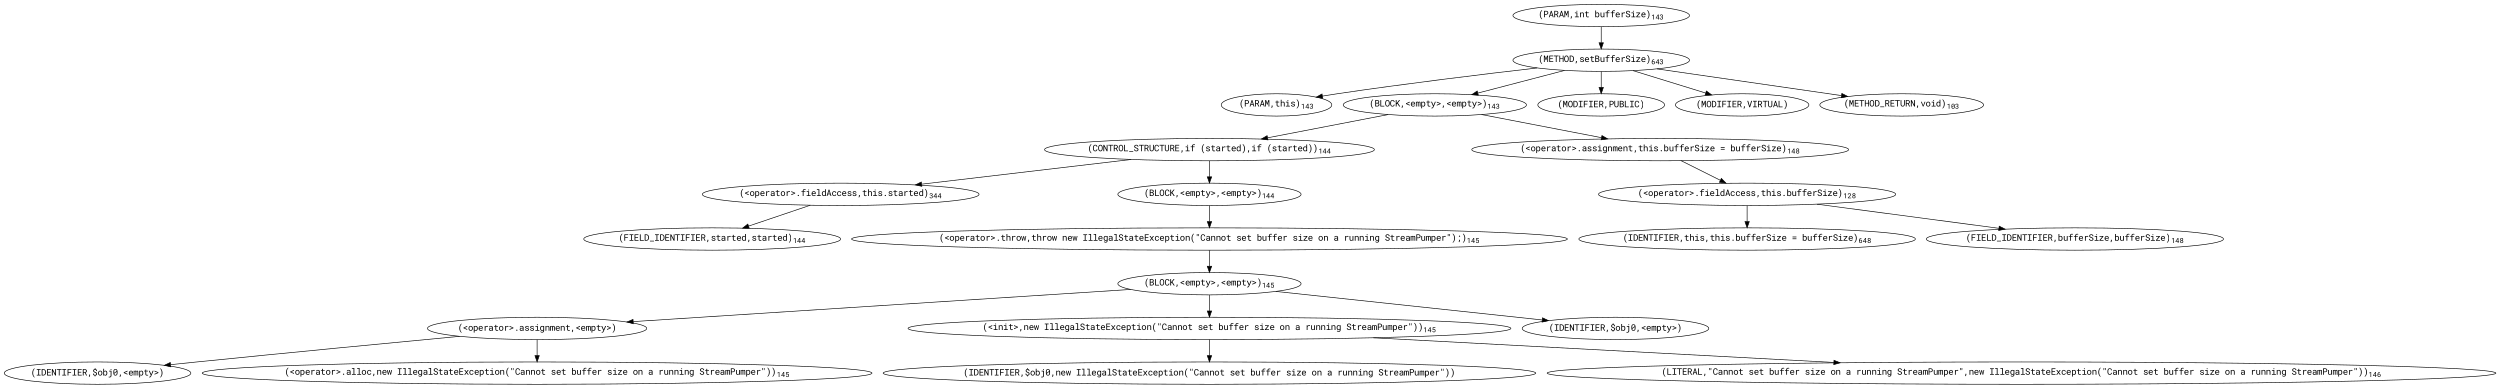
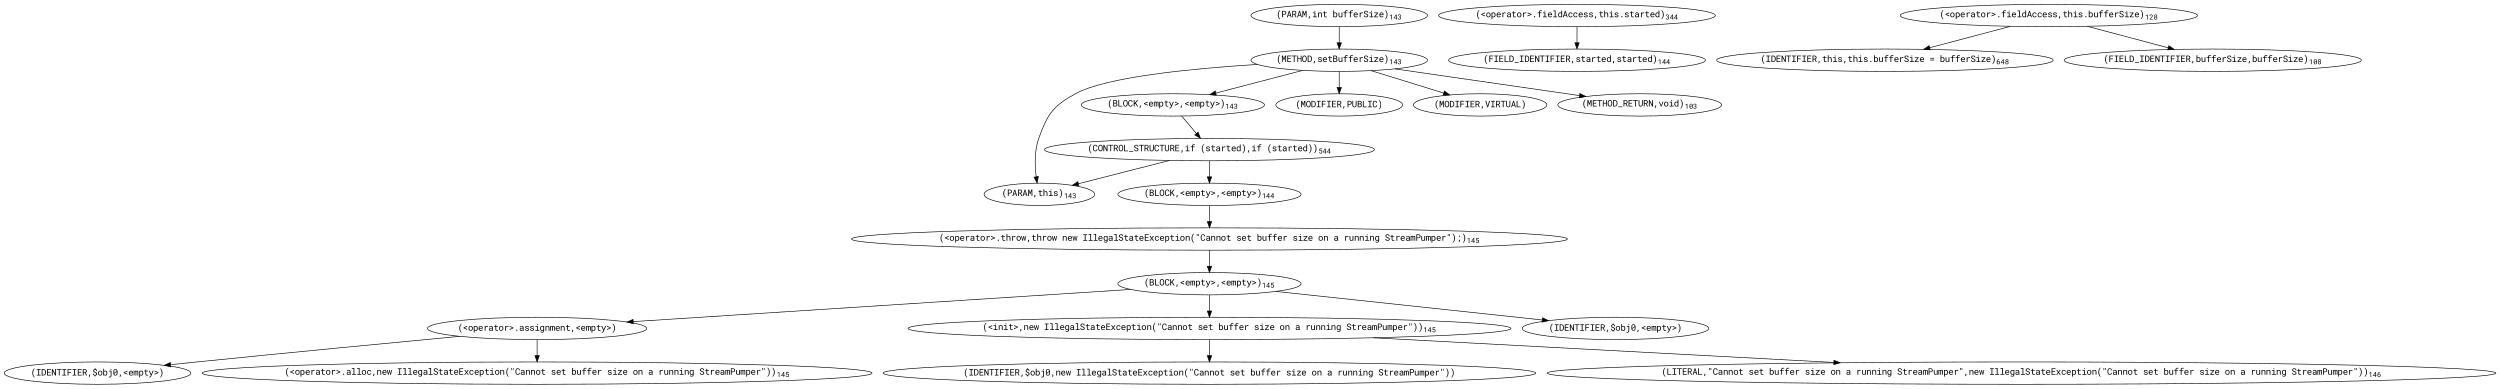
(1658, 59) -> (1396, 59)
(1325, 149) -> (1325, 149)
(1660, 150) -> none
(1026, 172) -> (1124, 172)
(2178, 238) -> (2315, 59)
